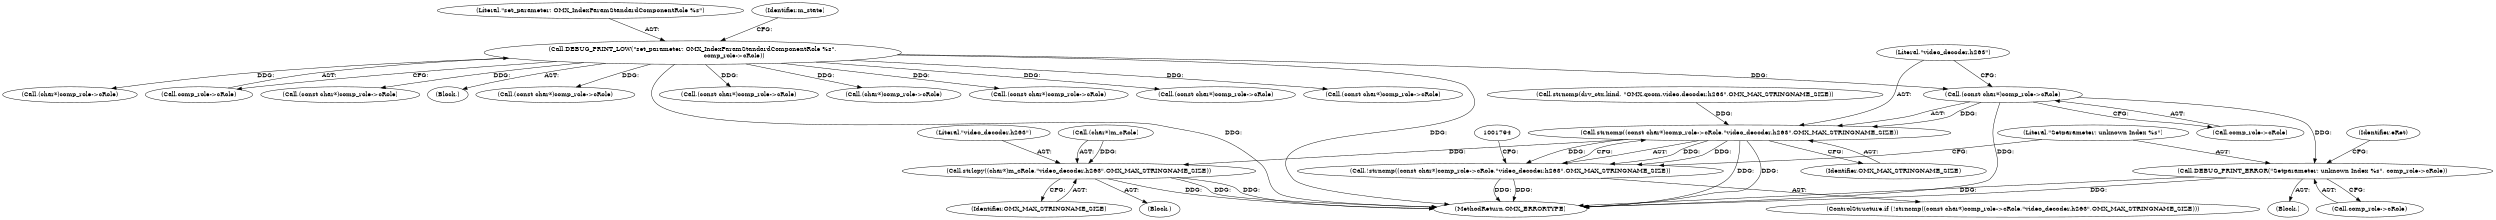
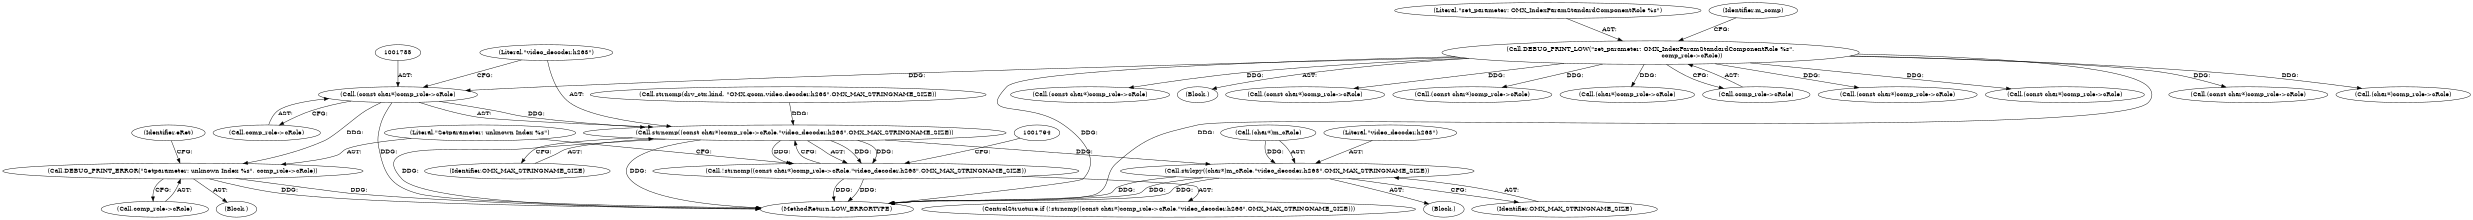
(795, 11) -> (1753, 11)
none -> (398, 53)
(1510, 209) -> (837, 209)
